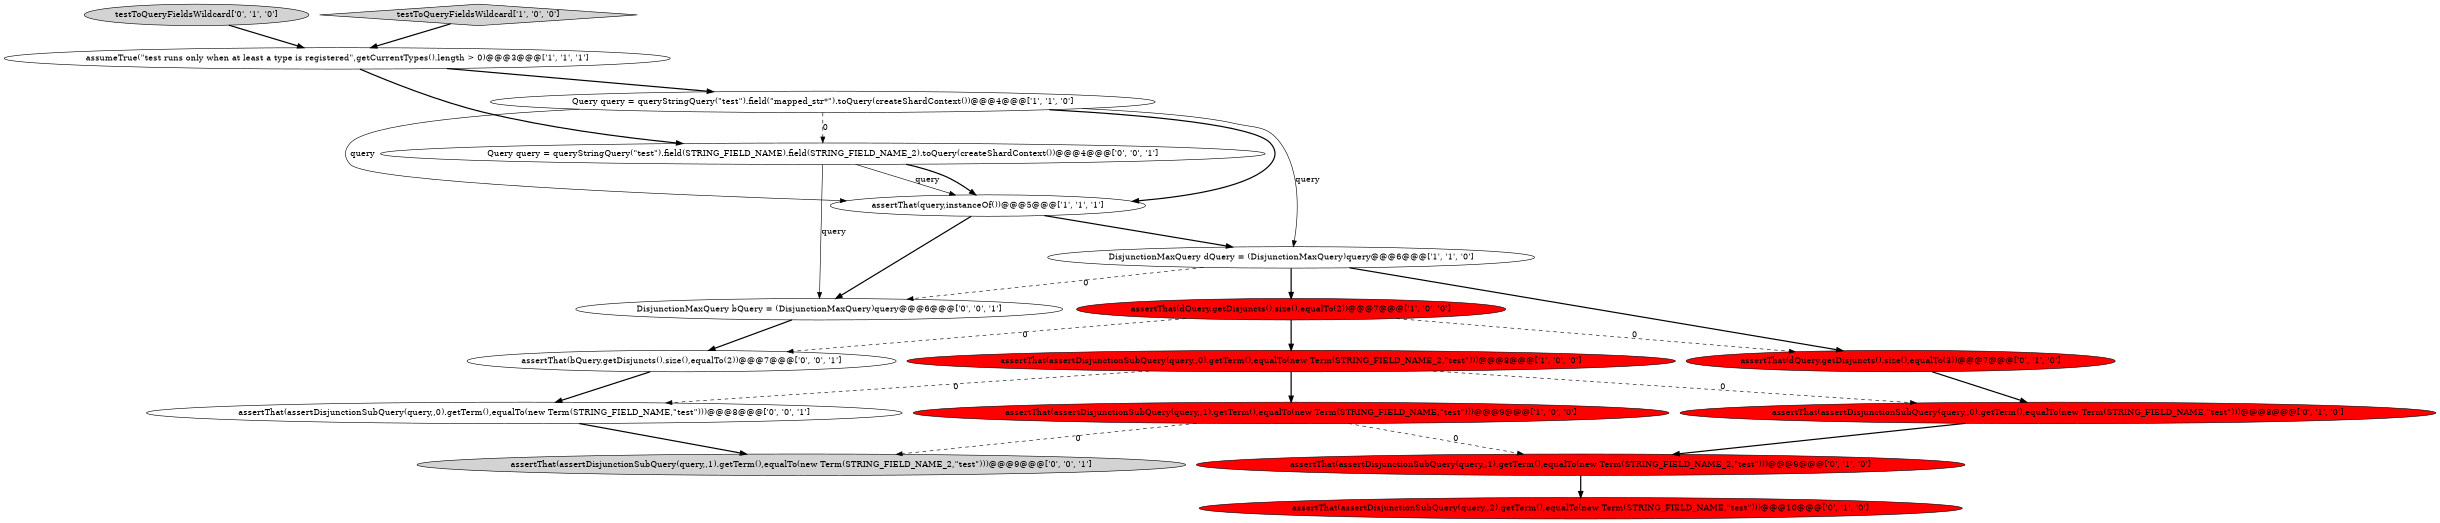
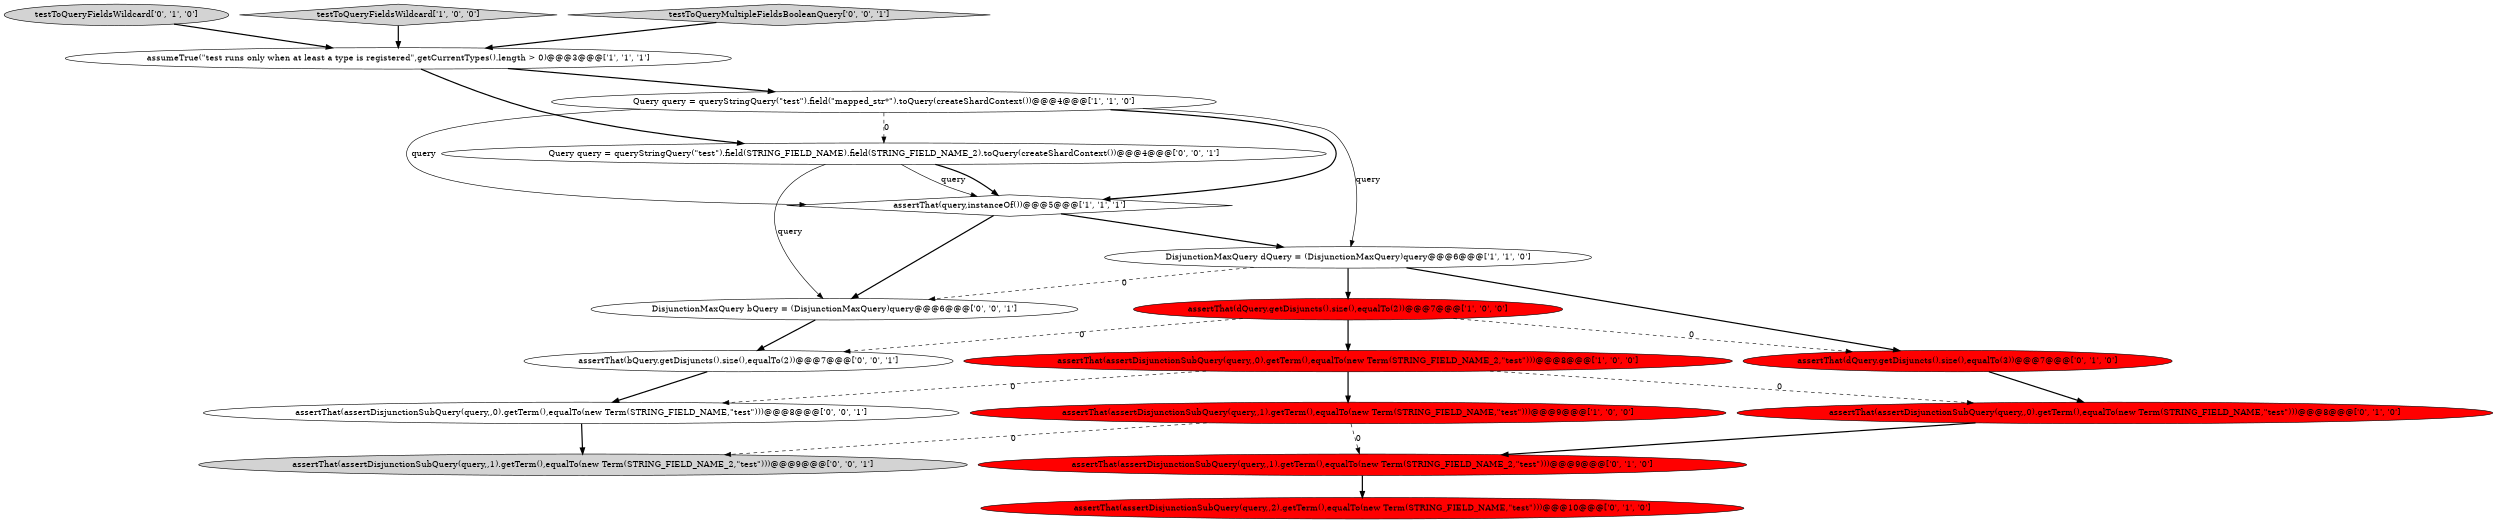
none -> (779, 15)
(988, 206) -> (1010, 206)
